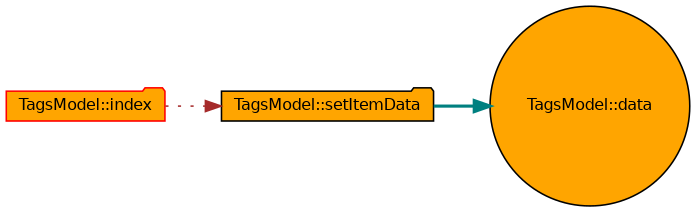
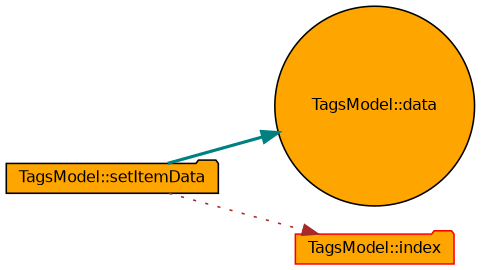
(185, 106) -> (236, 212)
